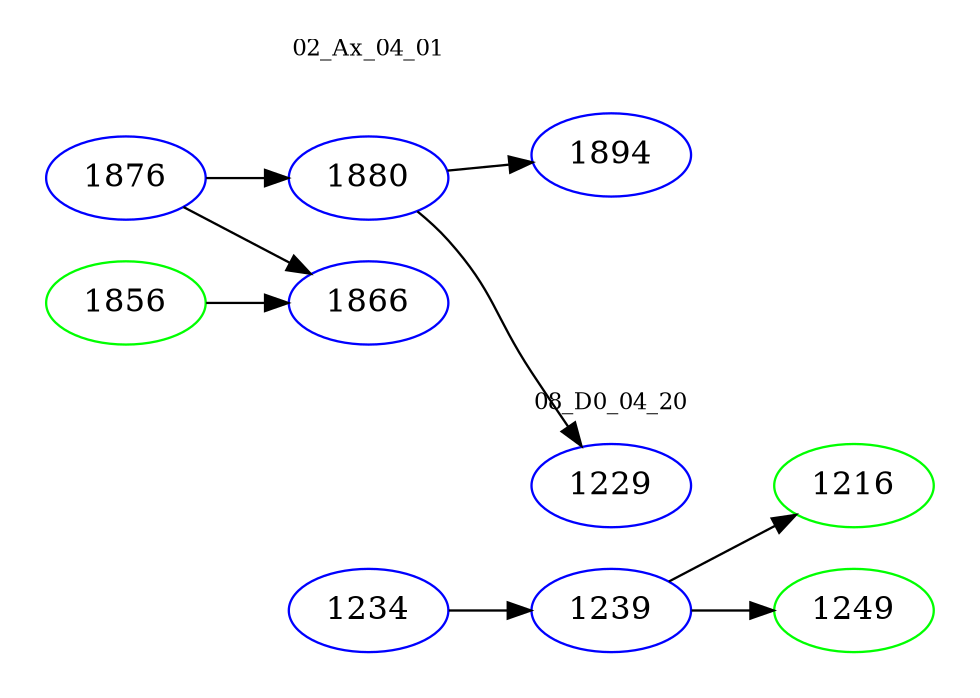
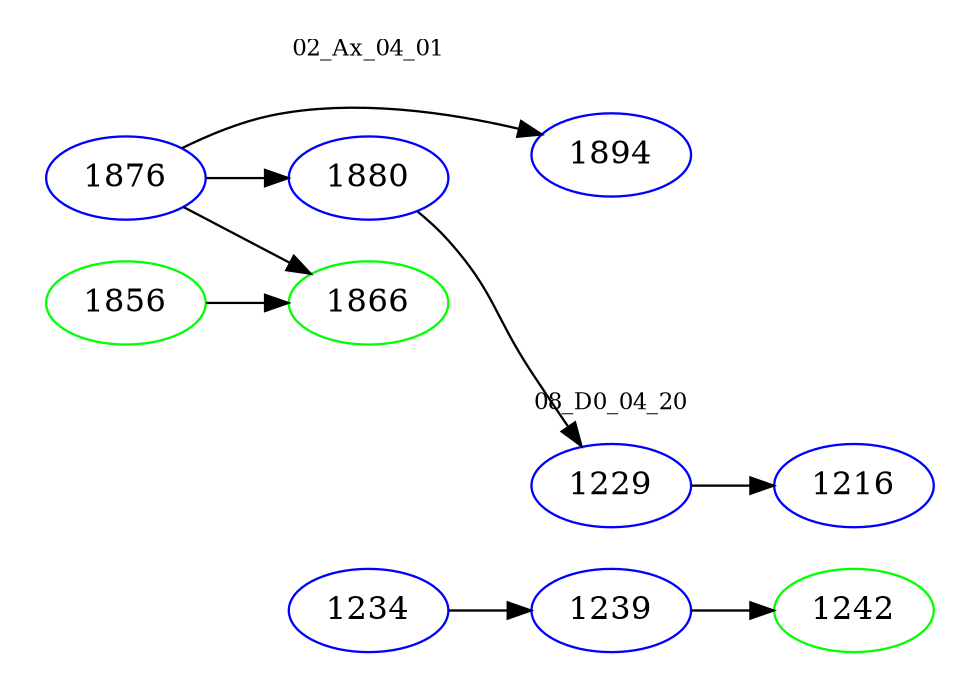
(478, 168) -> (348, 108)
(369, 303) -> (369, 303)
(854, 486) -> (854, 486)
(722, 554) -> (721, 486)
(854, 610) -> (854, 610)
